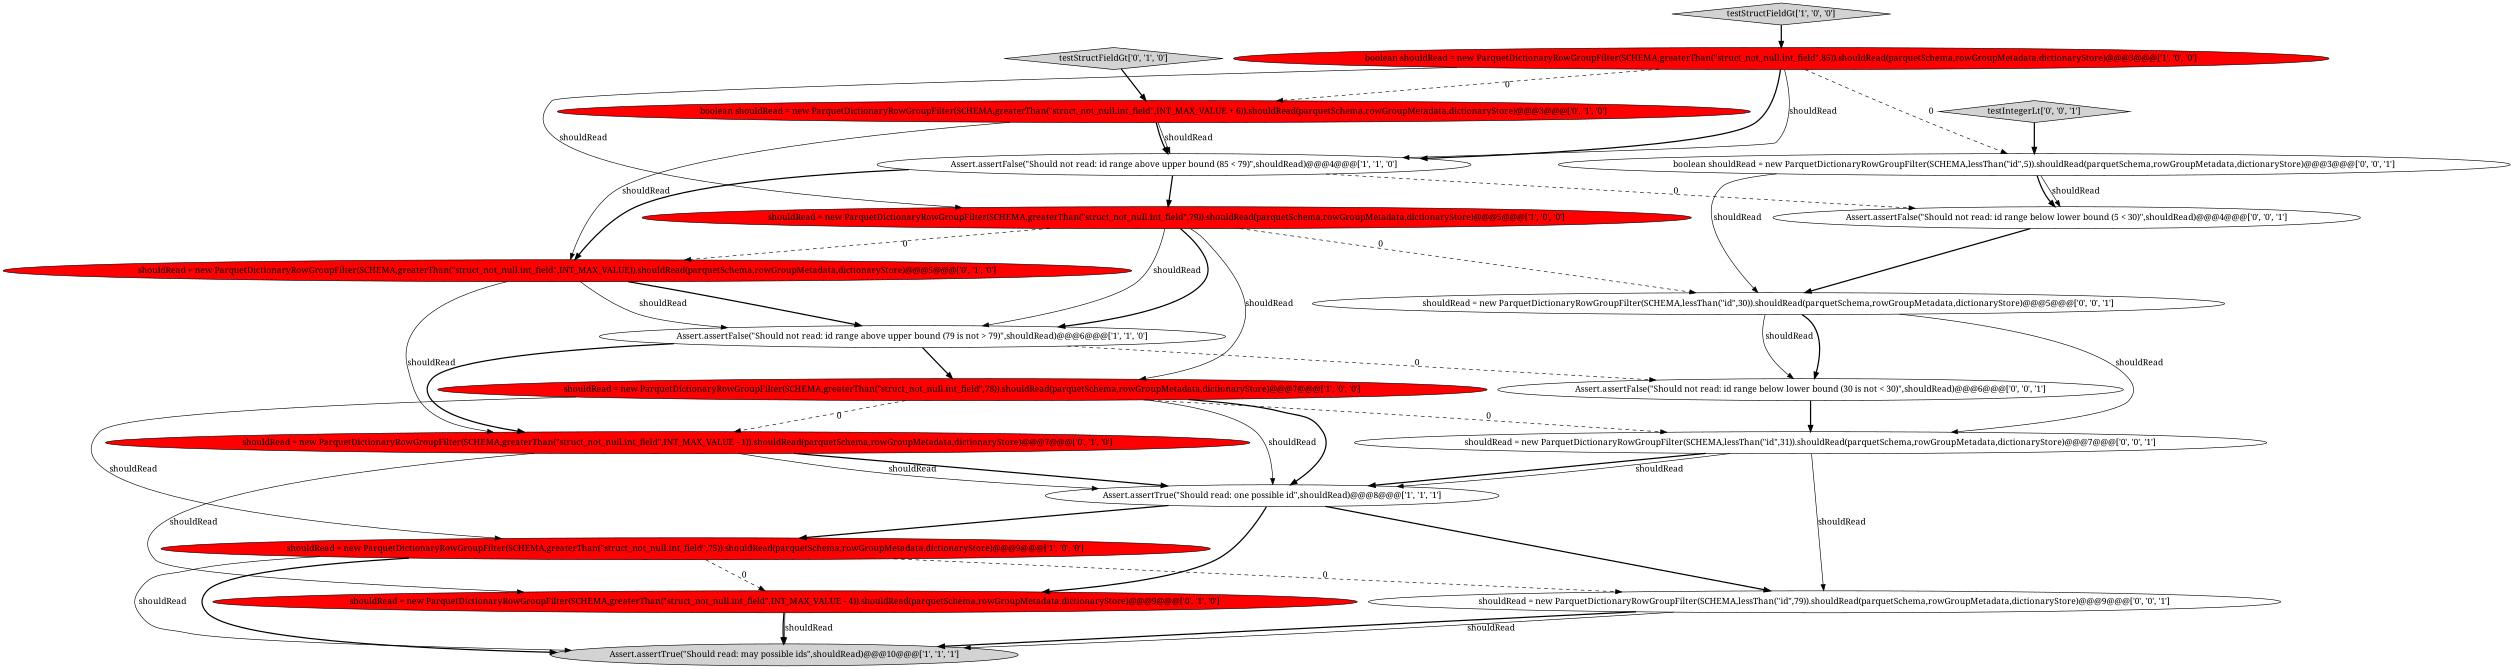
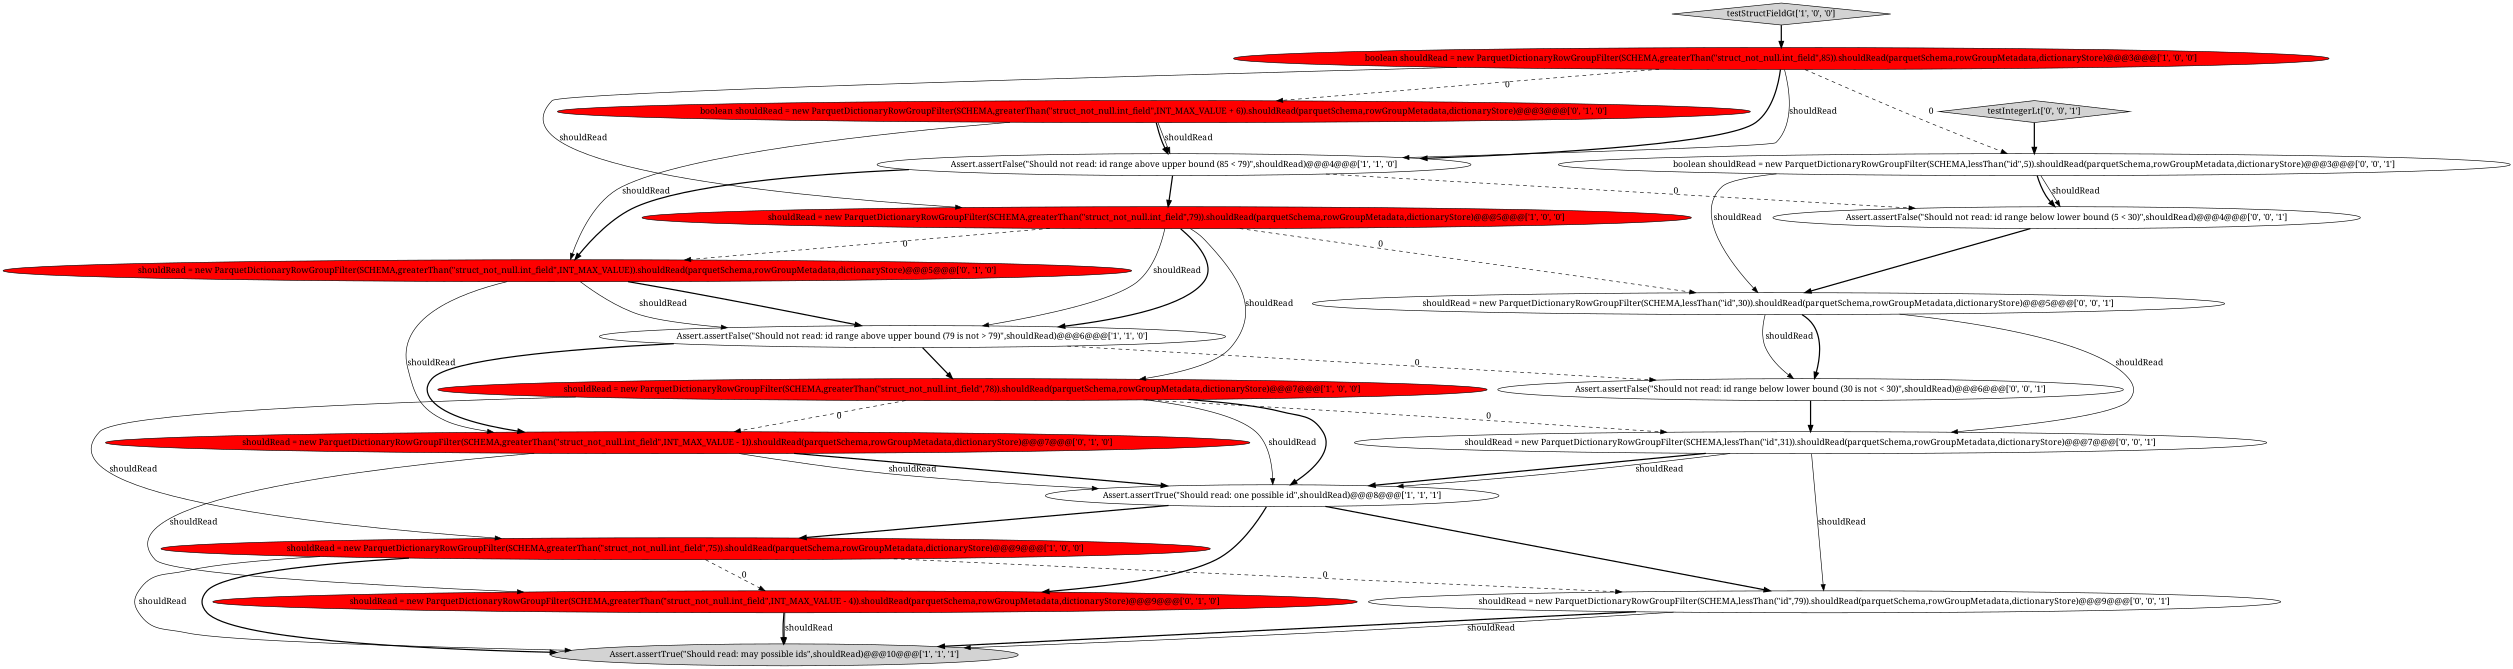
(1114, 59) -> none
